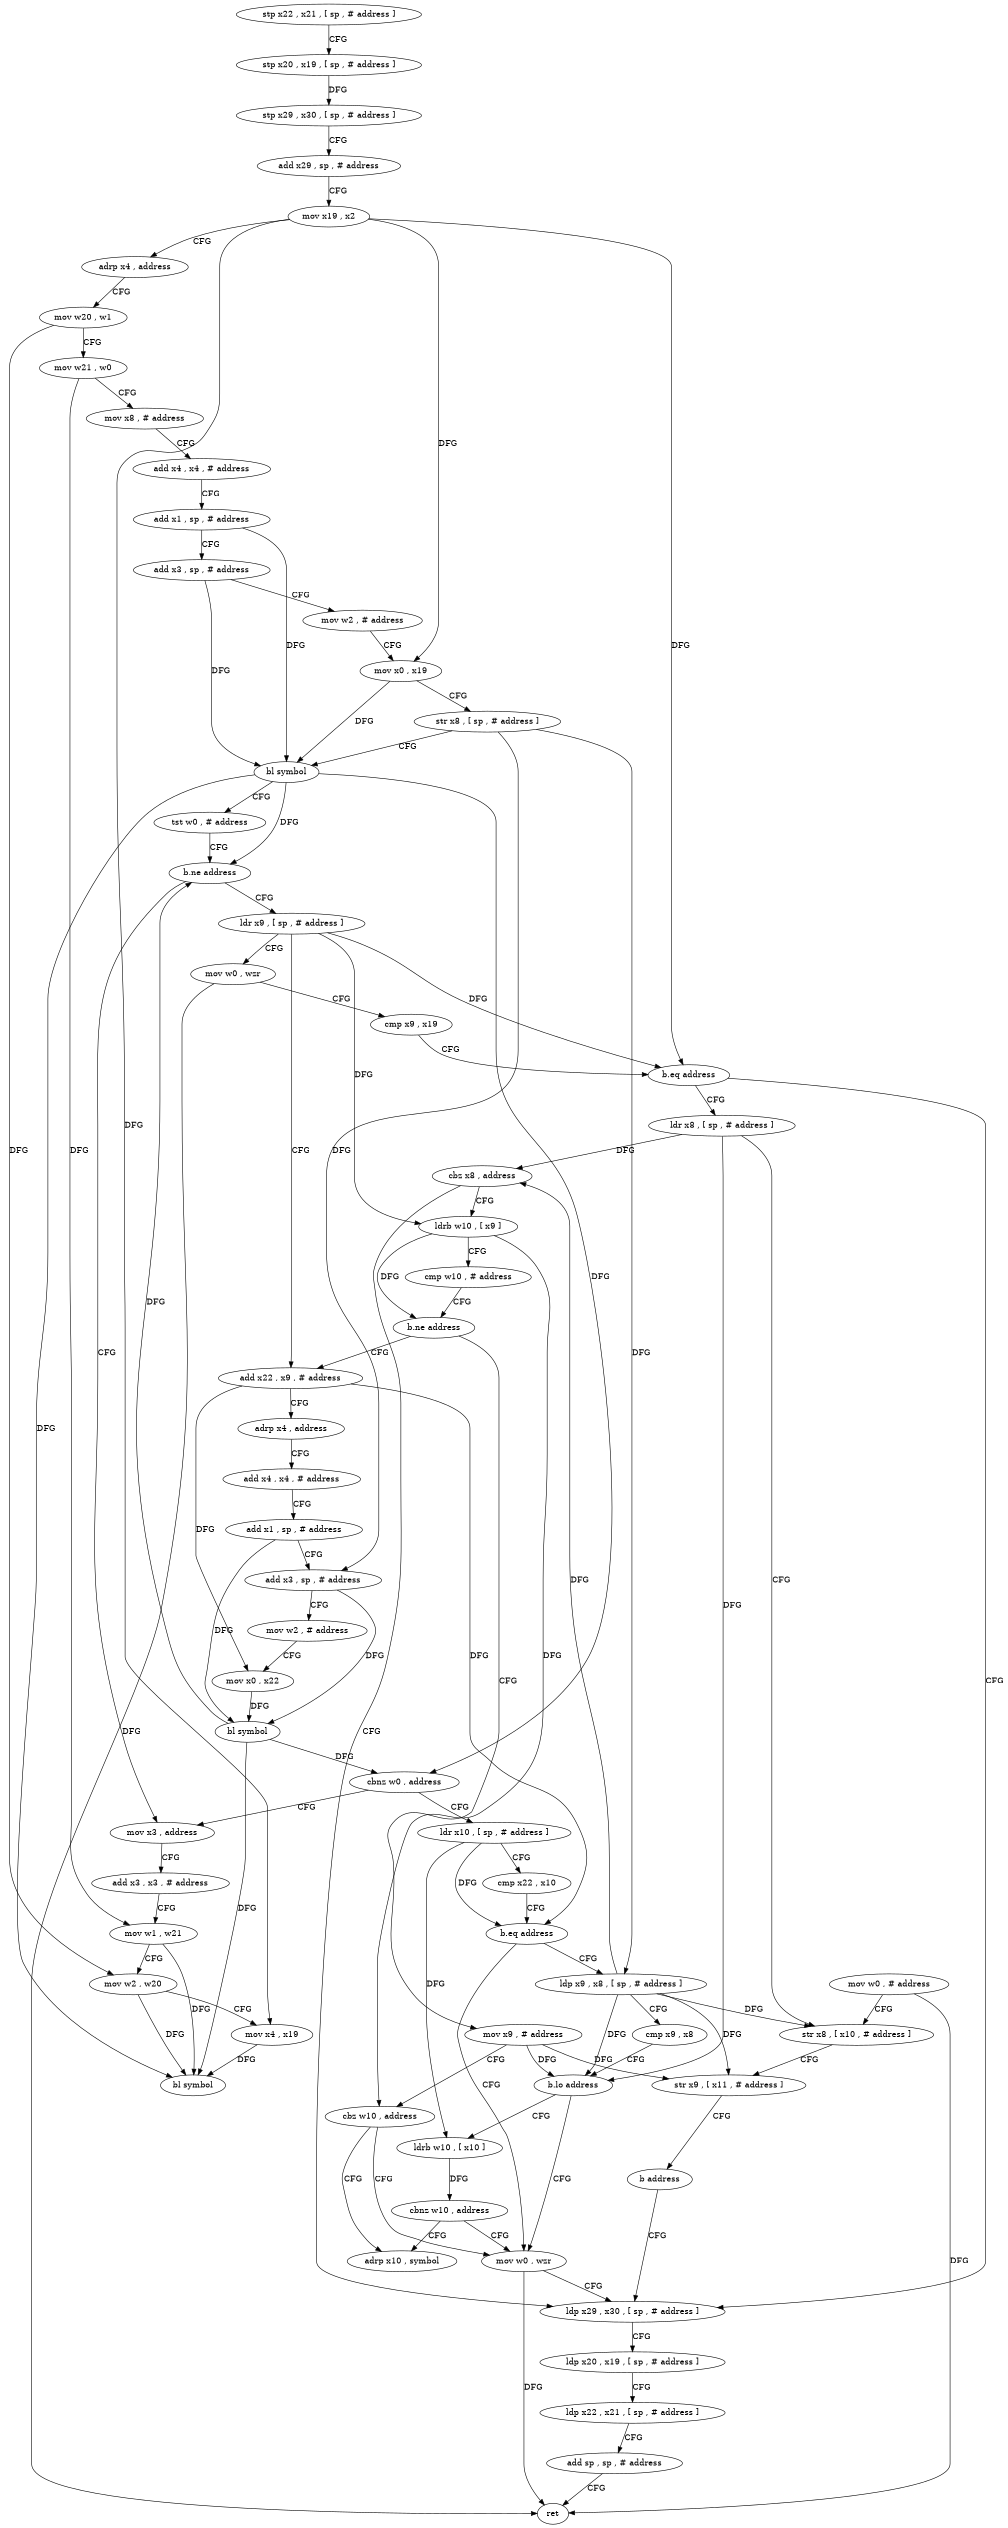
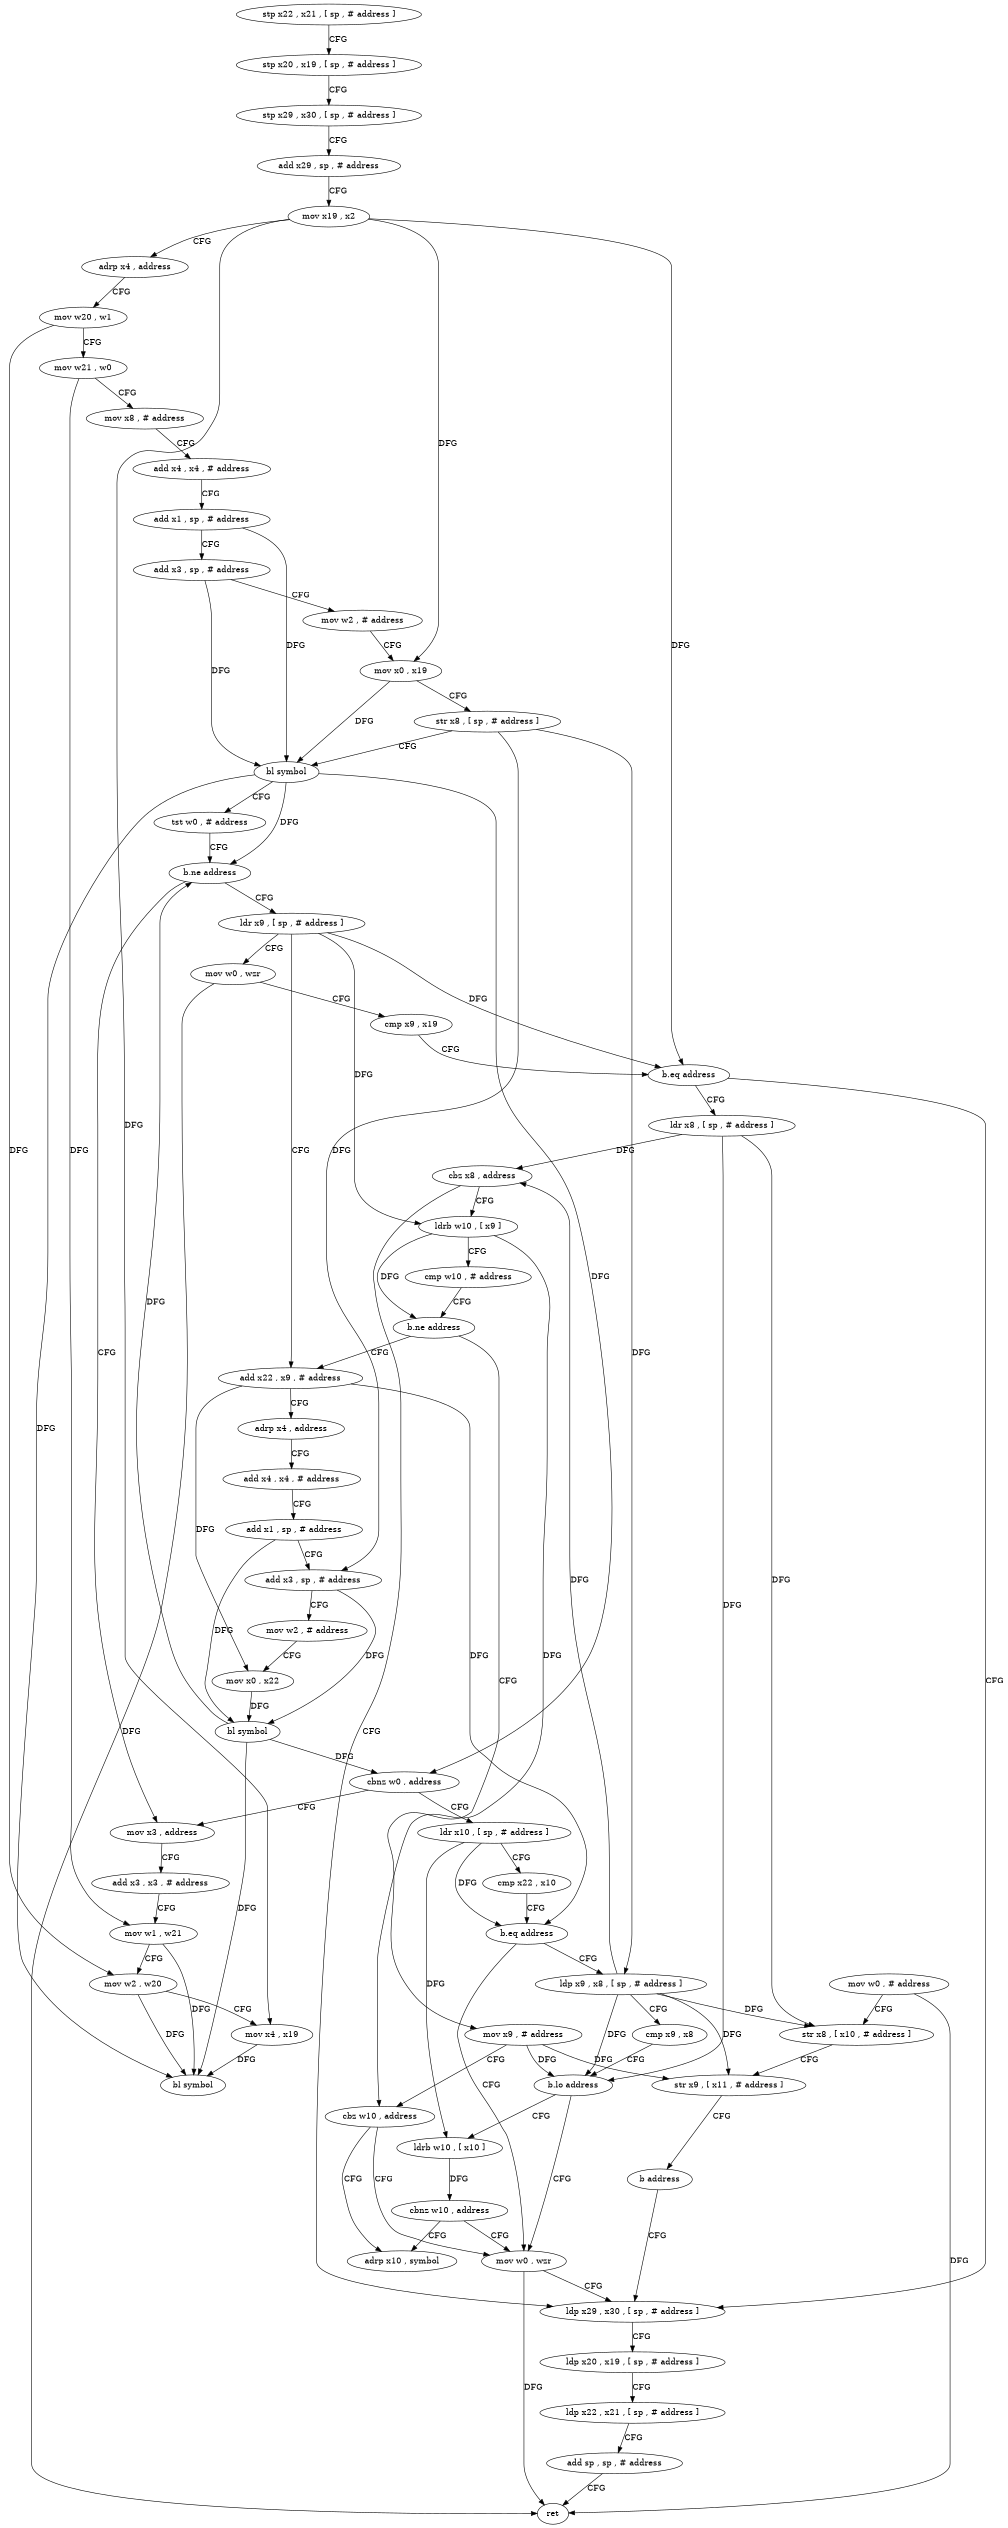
(338, 90) -> (338, 90)
(781, 1580) -> (781, 1580)
